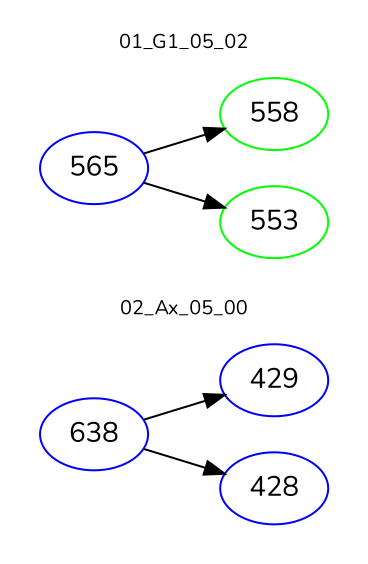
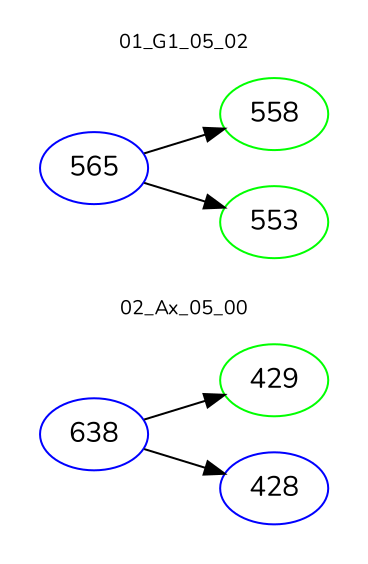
(274, 380) -> (274, 380)
